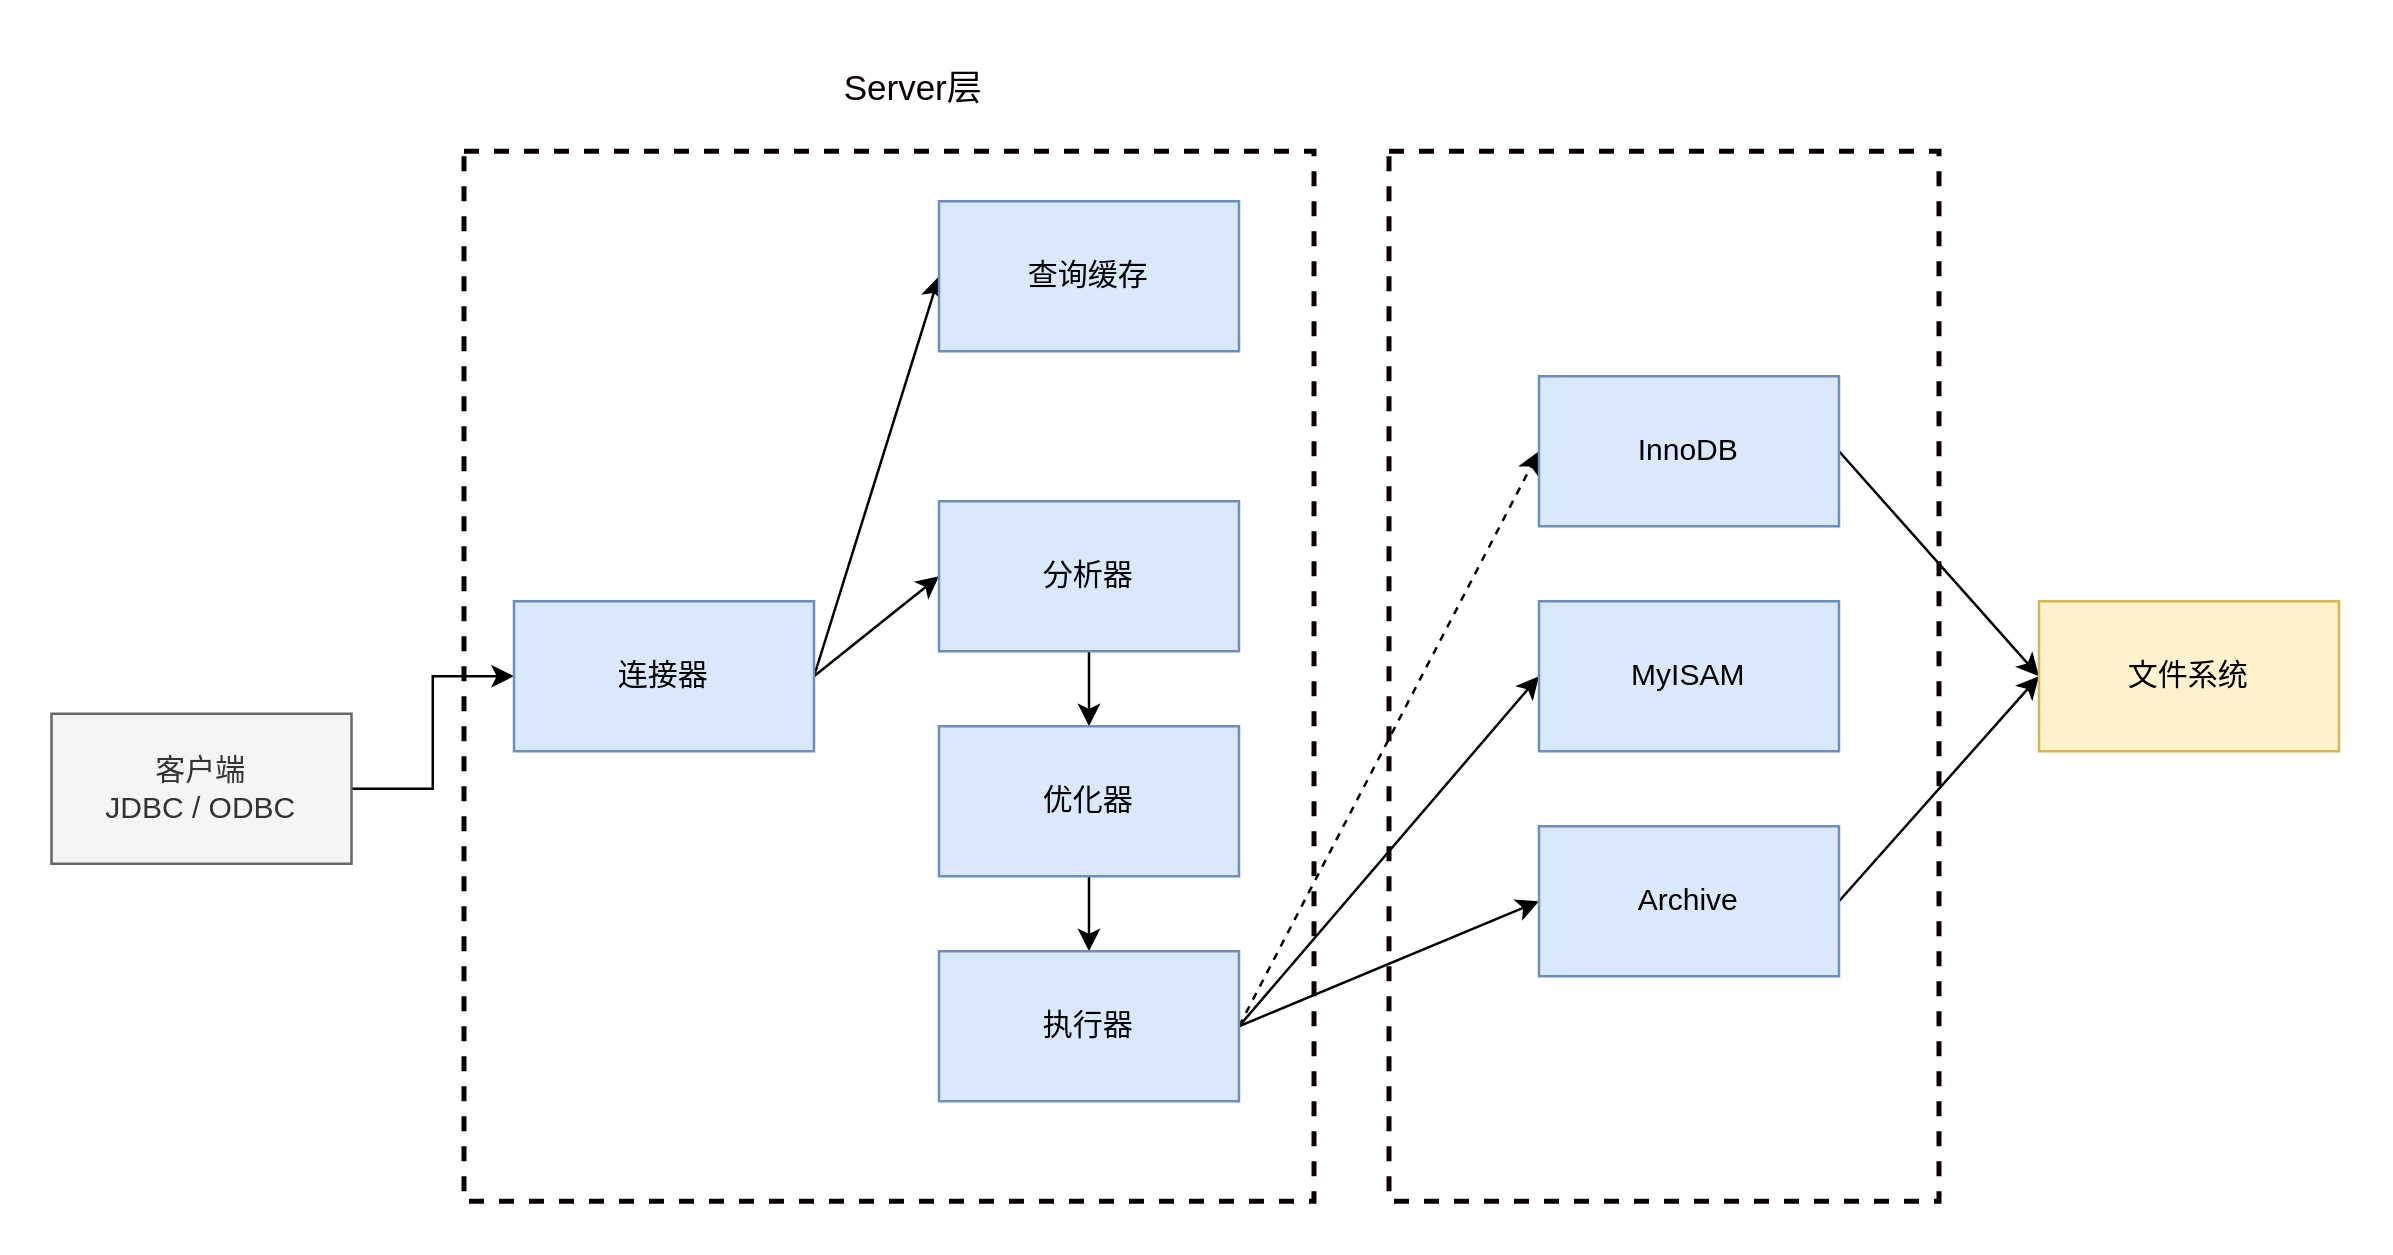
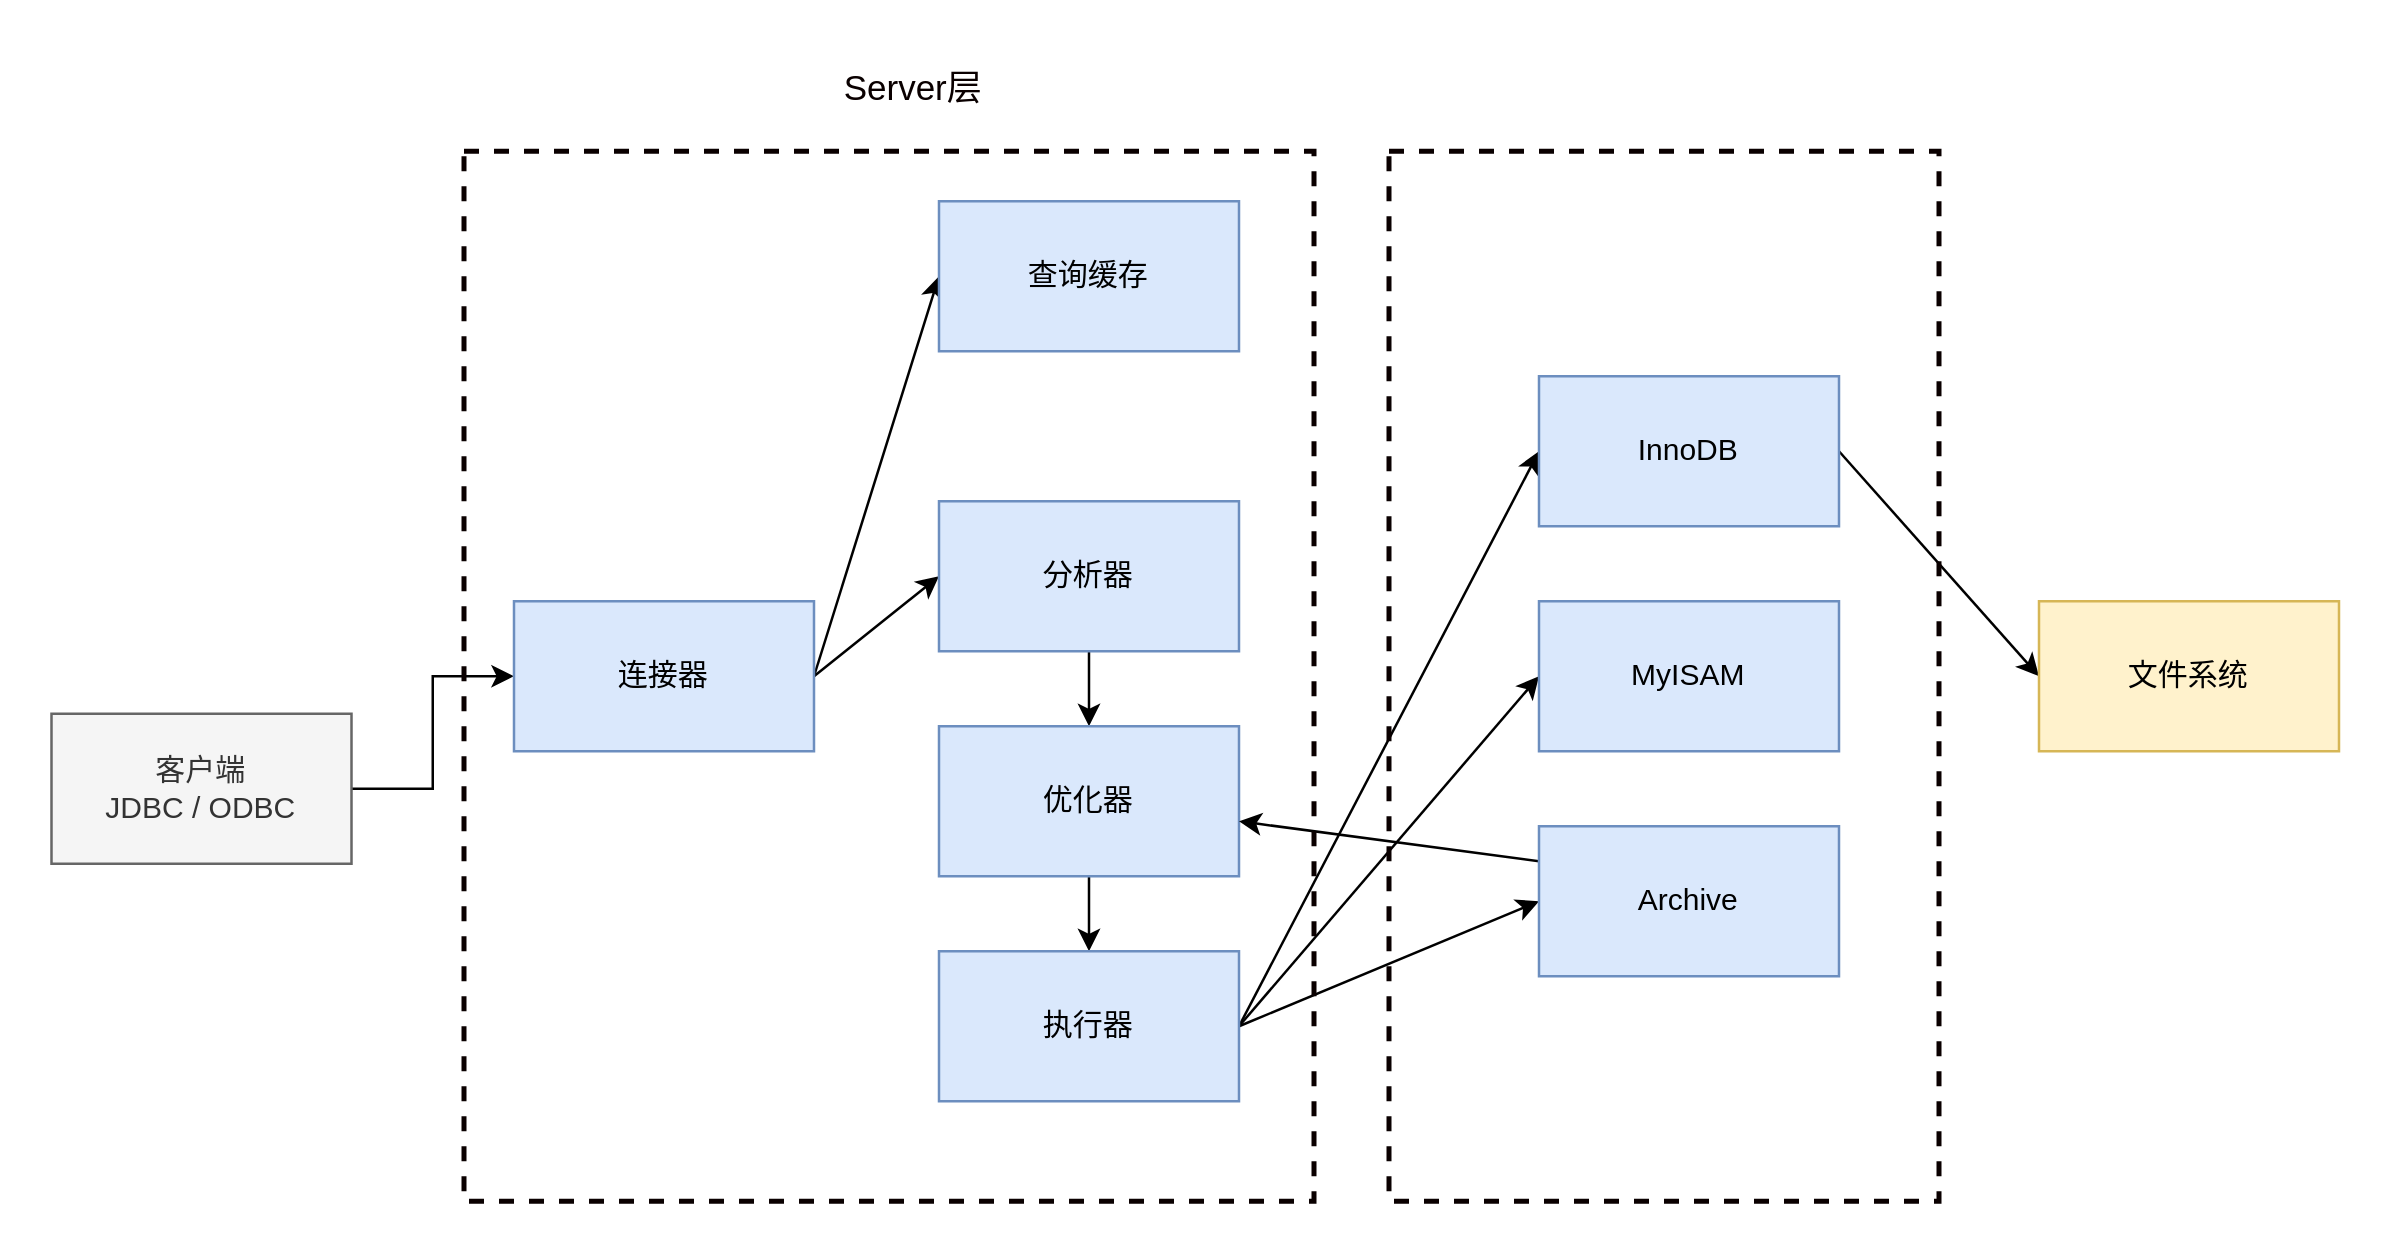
(1461, 601) -> (1461, 601)
(1933, 795) -> (1471, 852)
